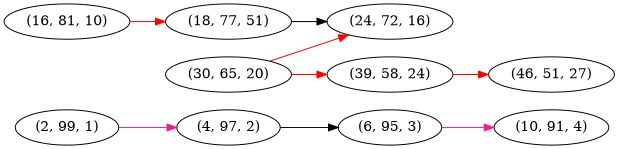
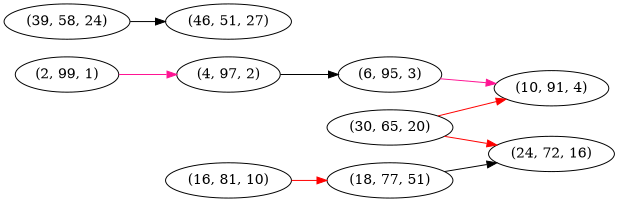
(304, 75) -> (467, 109)
(466, 75) -> (143, 22)
